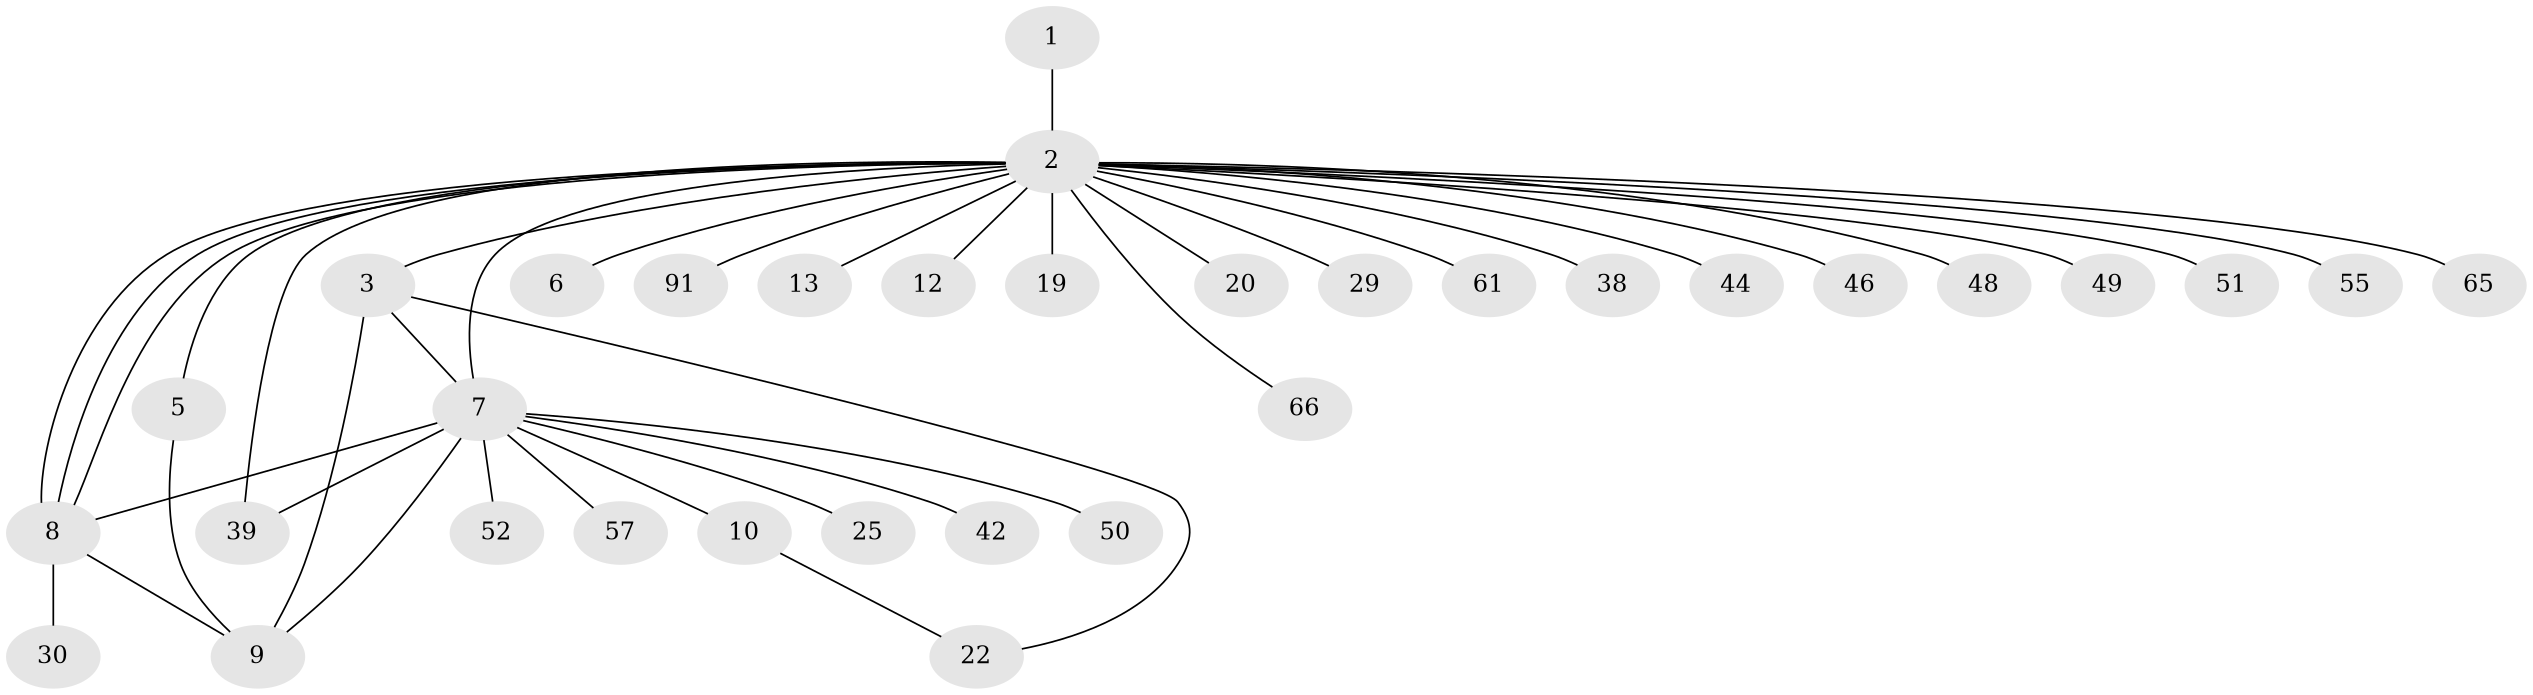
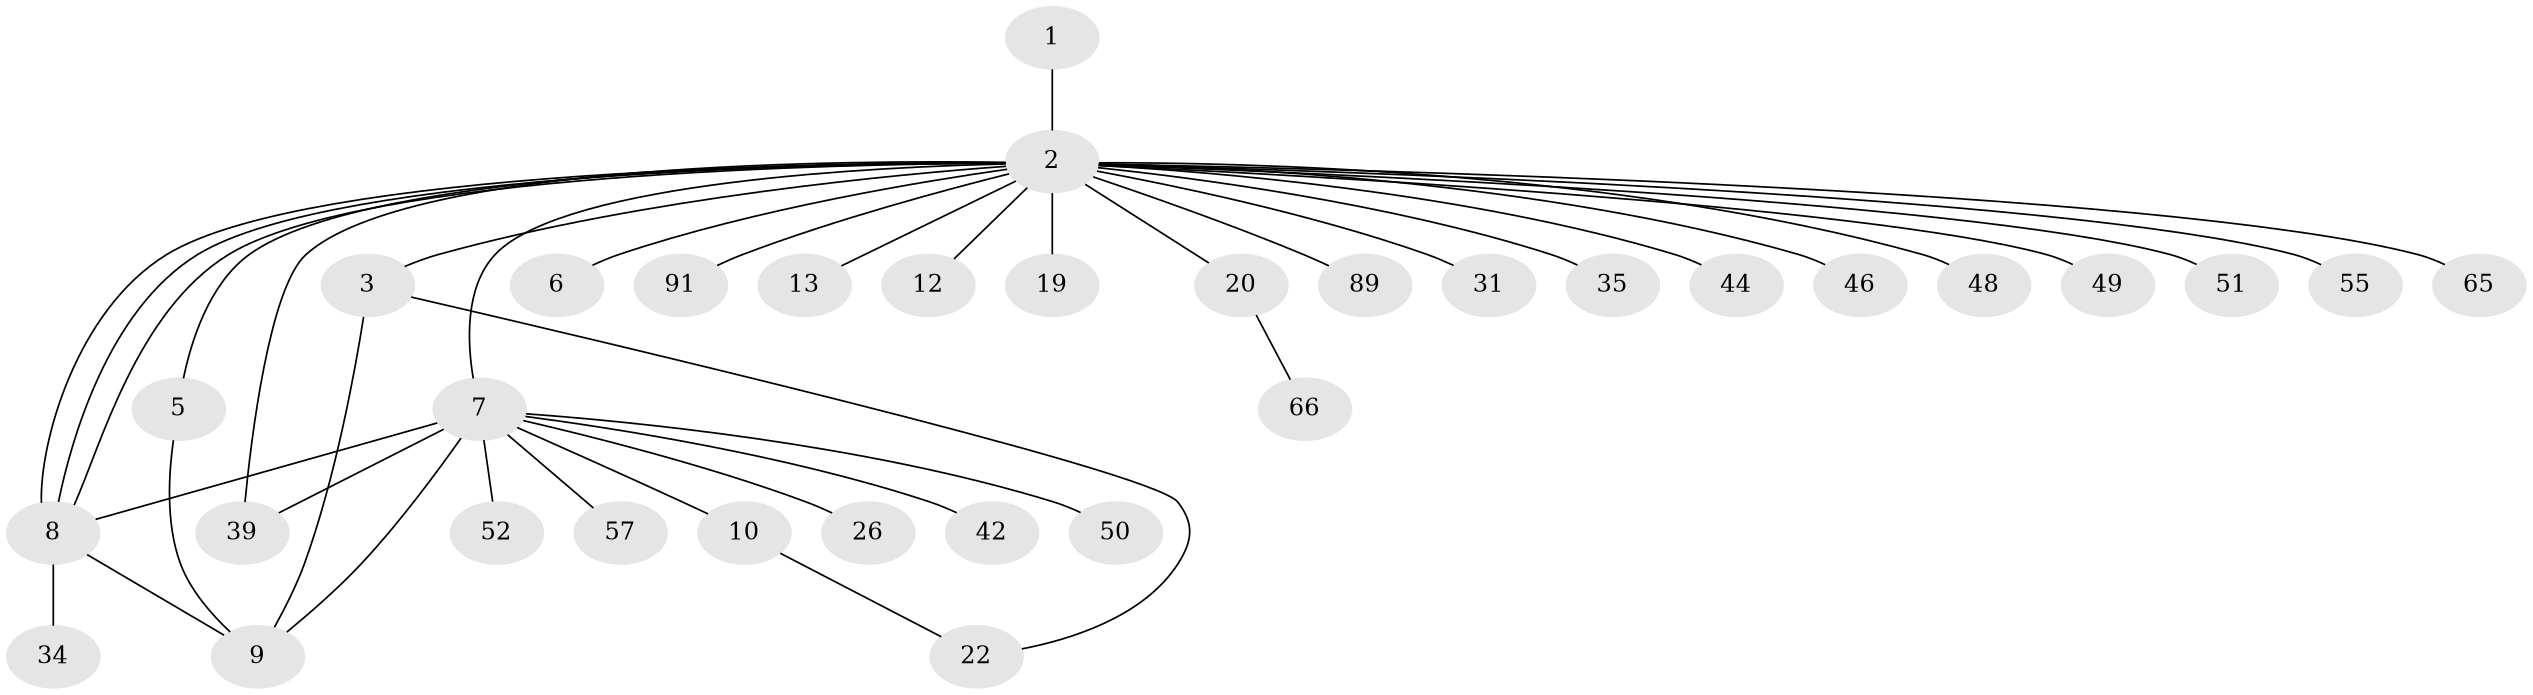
(1365, 285) -> (1365, 285)
(1489, 285) -> (1489, 285)
(1613, 285) -> (1613, 285)
(1162, 299) -> (1273, 347)
(424, 347) -> none
(868, 533) -> (868, 533)
(53, 657) -> (53, 657)
